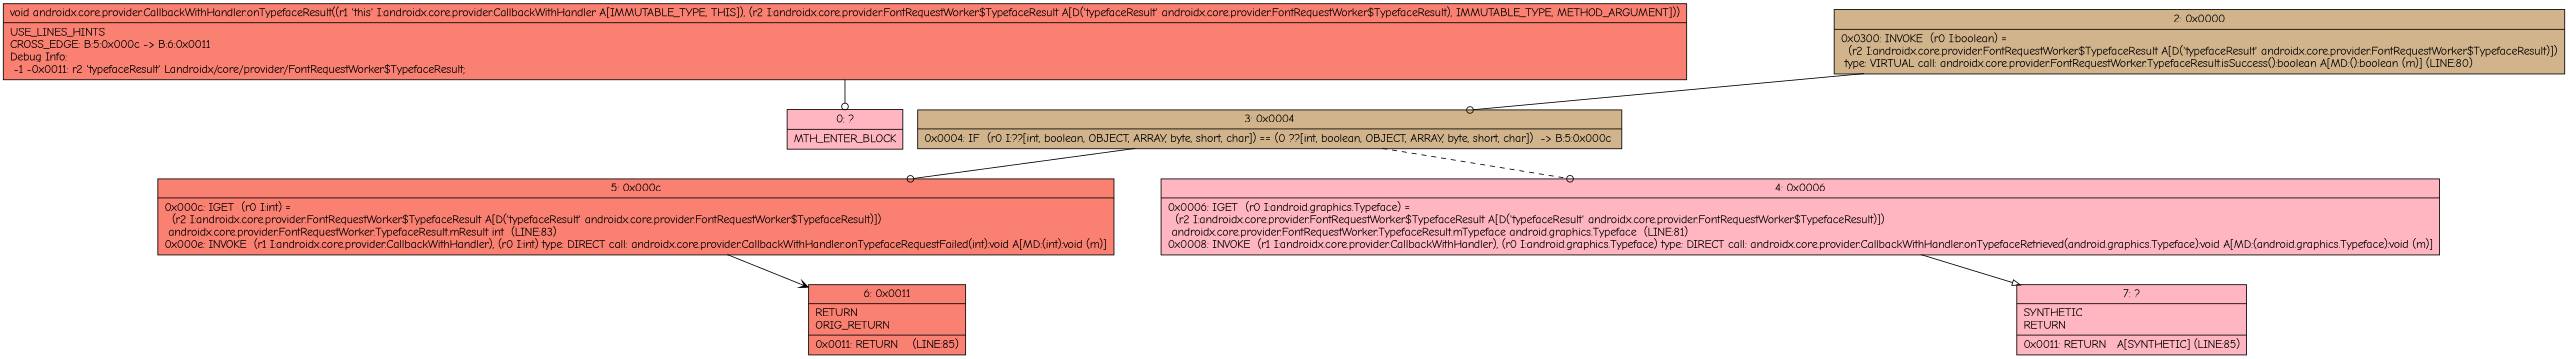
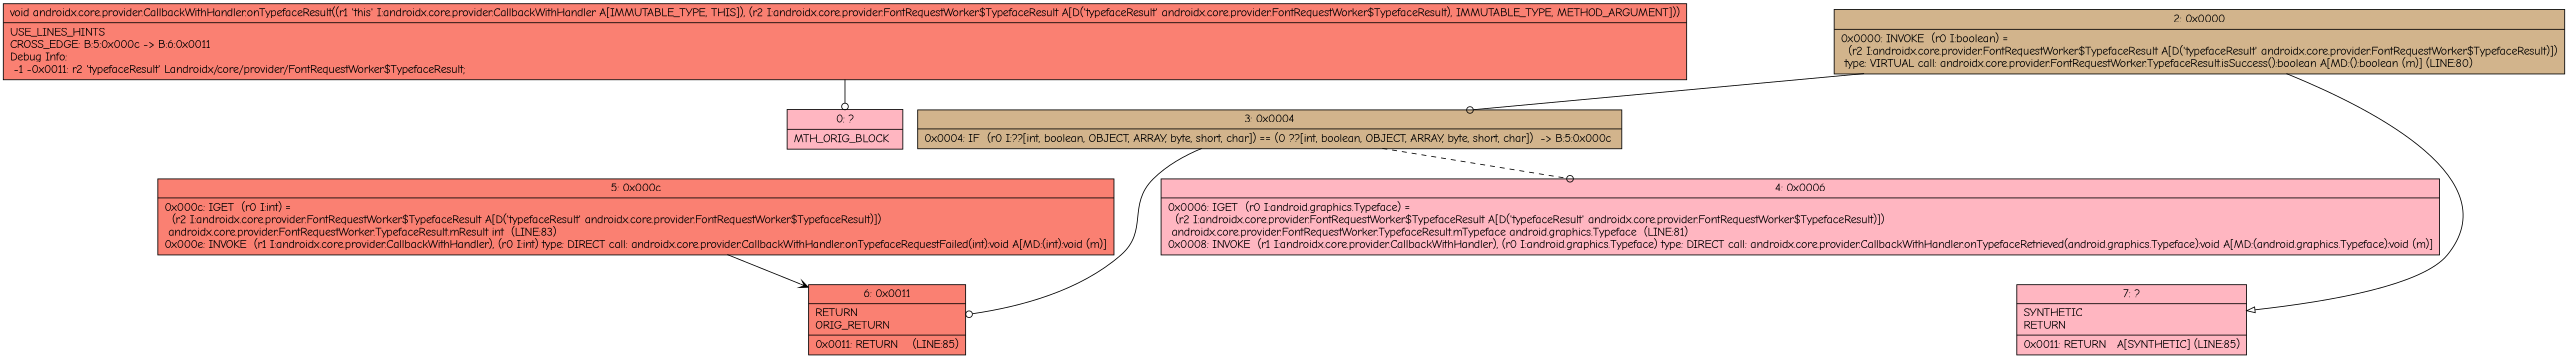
(1926, 39) -> (1927, 39)
(845, 139) -> (841, 139)
(1025, 163) -> (1113, 261)
(1967, 269) -> (2462, 220)
